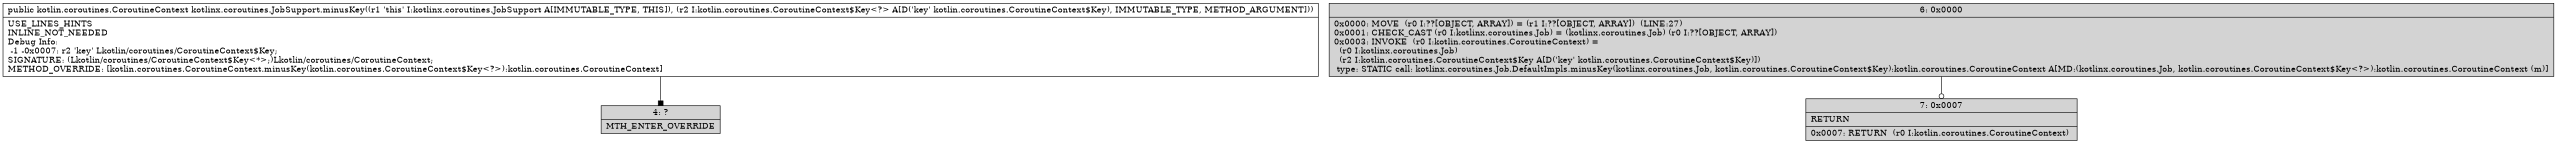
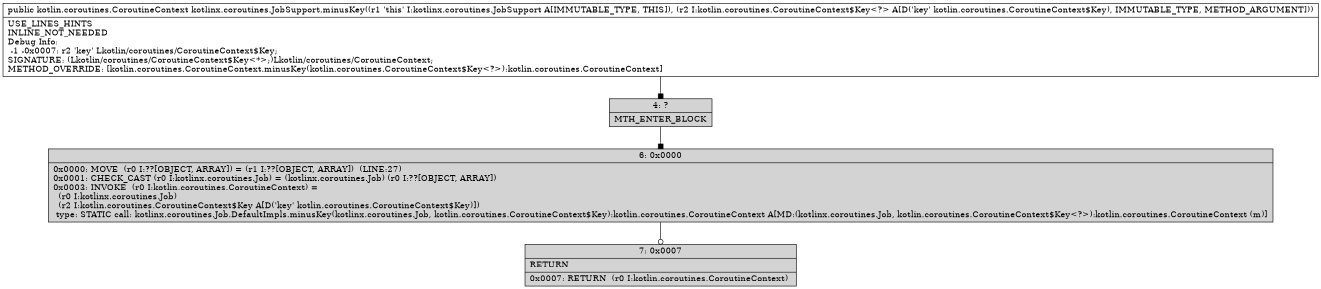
(661, 126) -> (661, 119)
none -> (661, 135)
